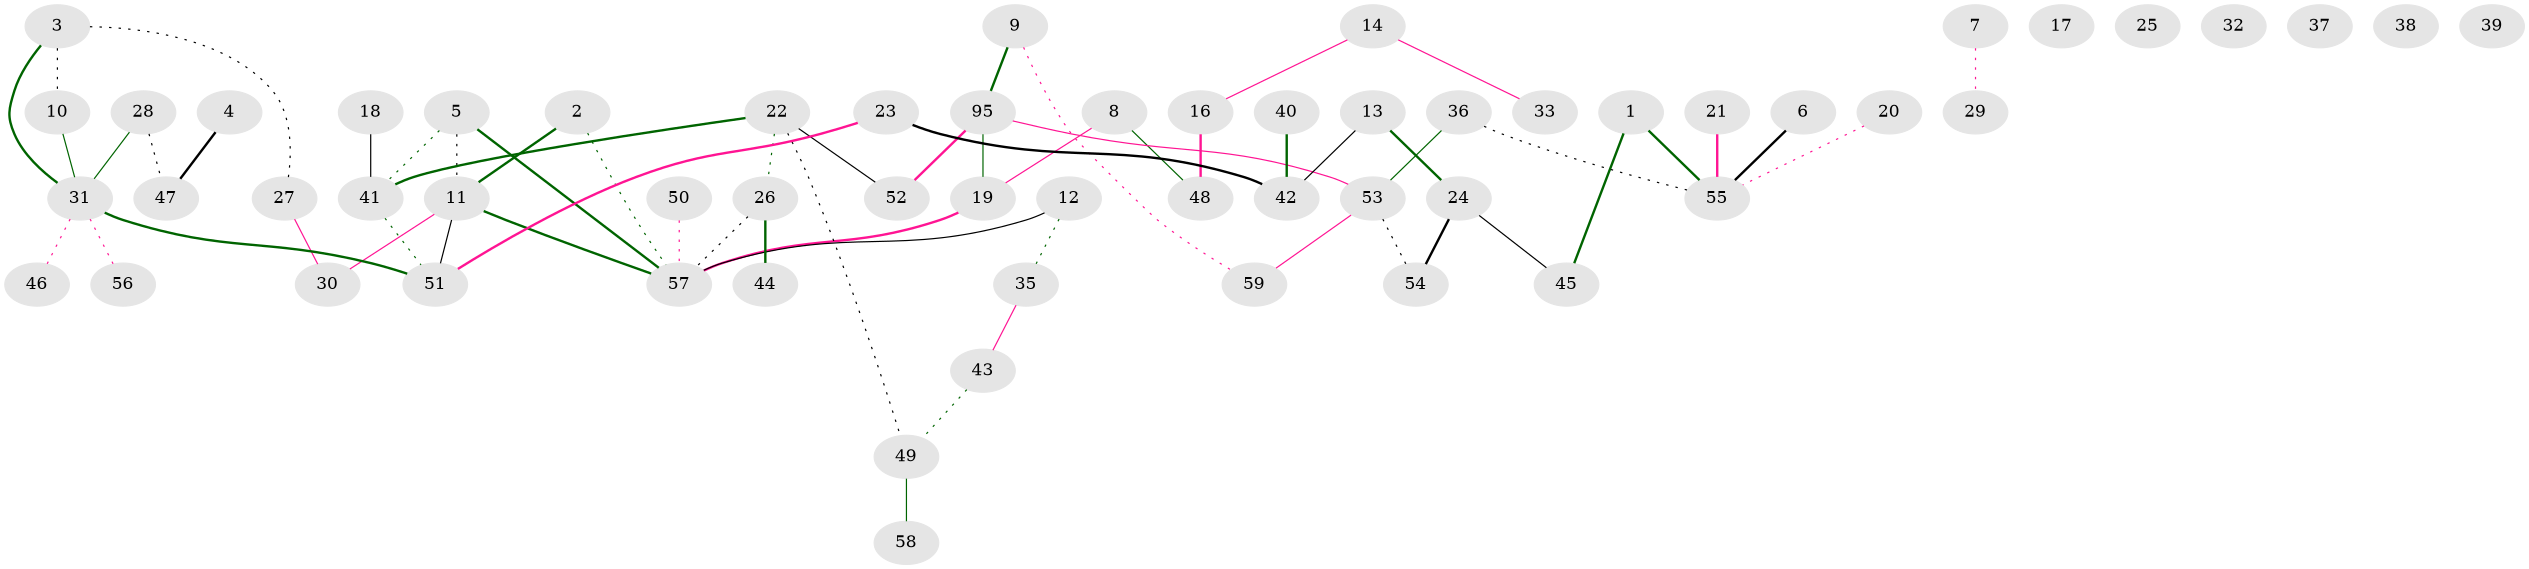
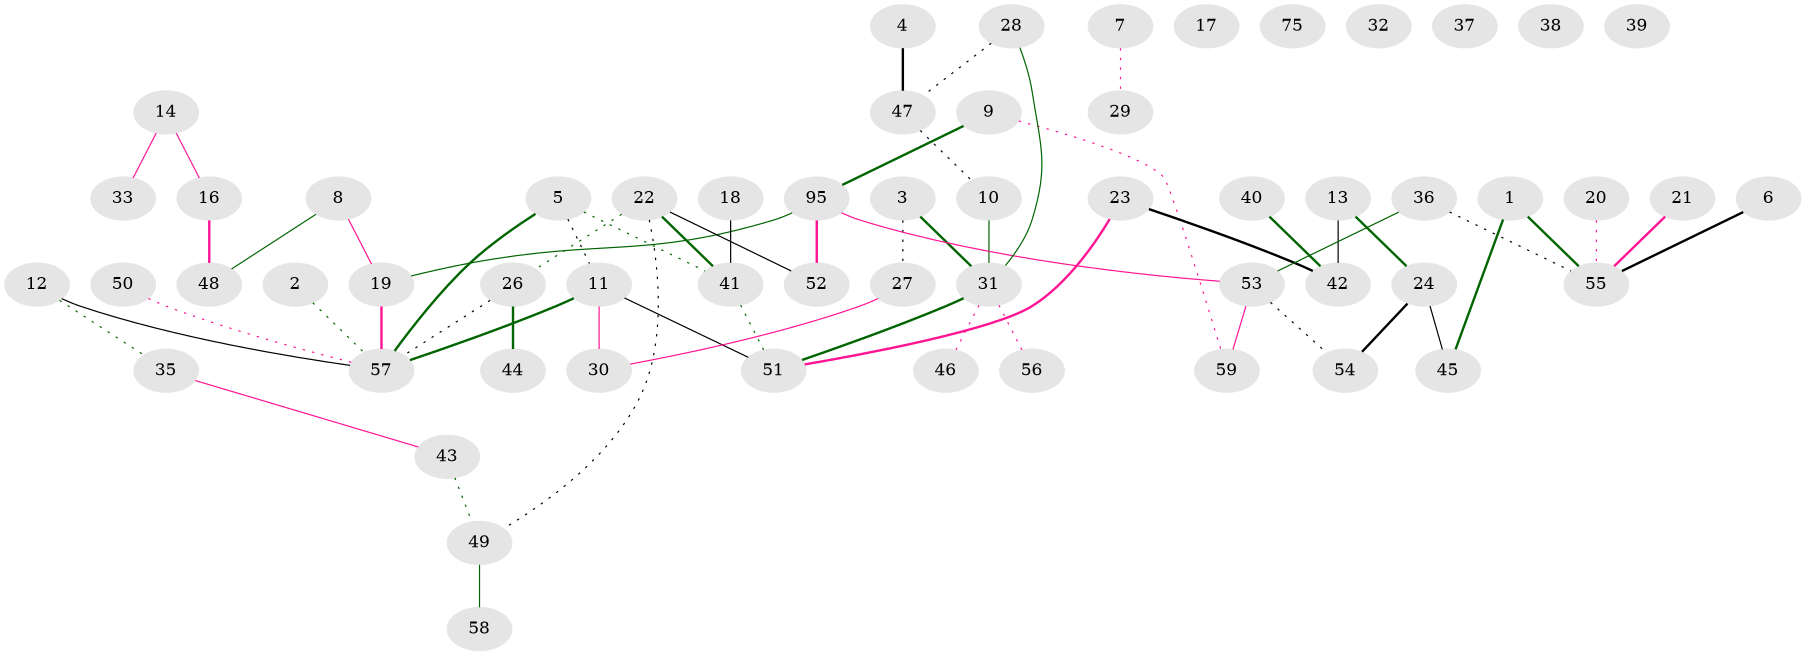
(2148, 26) -> (1293, 26)
(57, 69) -> (946, 155)
(504, 165) -> none
